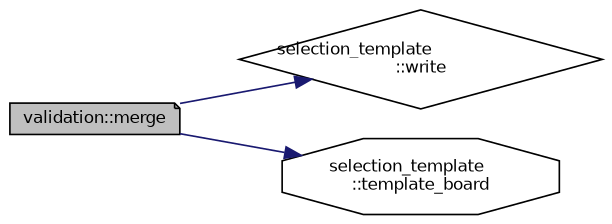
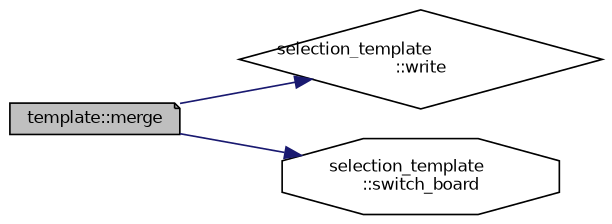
(95, 119) -> (95, 119)
(421, 177) -> (421, 177)
